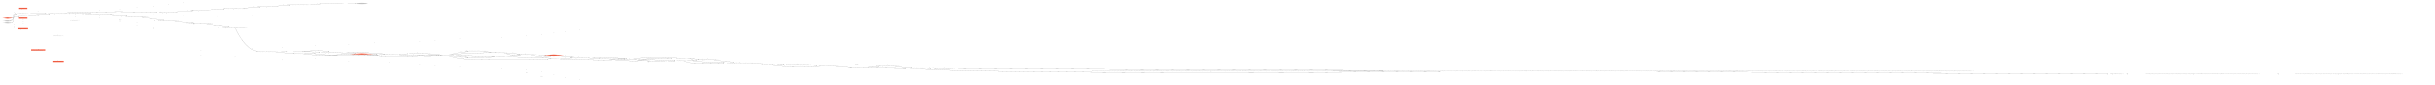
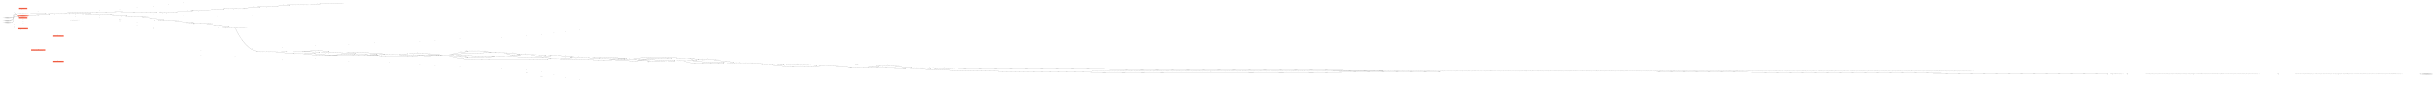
(362, 4) -> none
(23, 16) -> (23, 16)
(8, 18) -> (8, 18)
(58, 36) -> (58, 36)
(362, 54) -> (362, 54)
(554, 55) -> (554, 55)
none -> (2427, 74)
